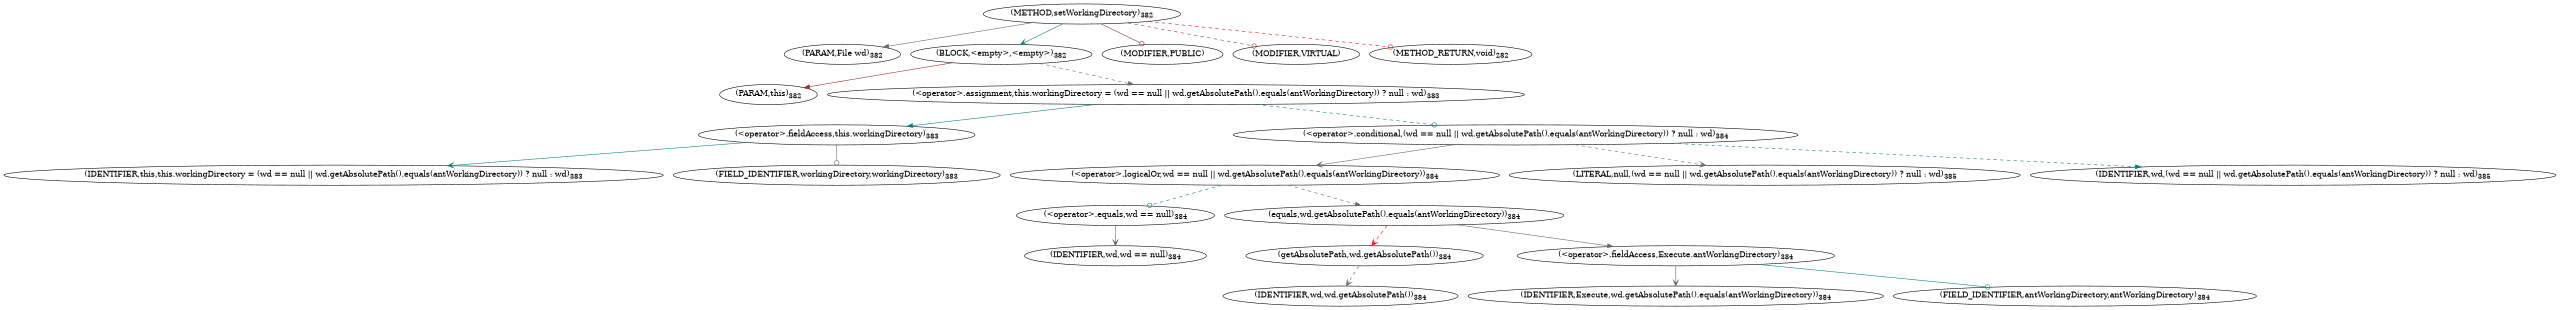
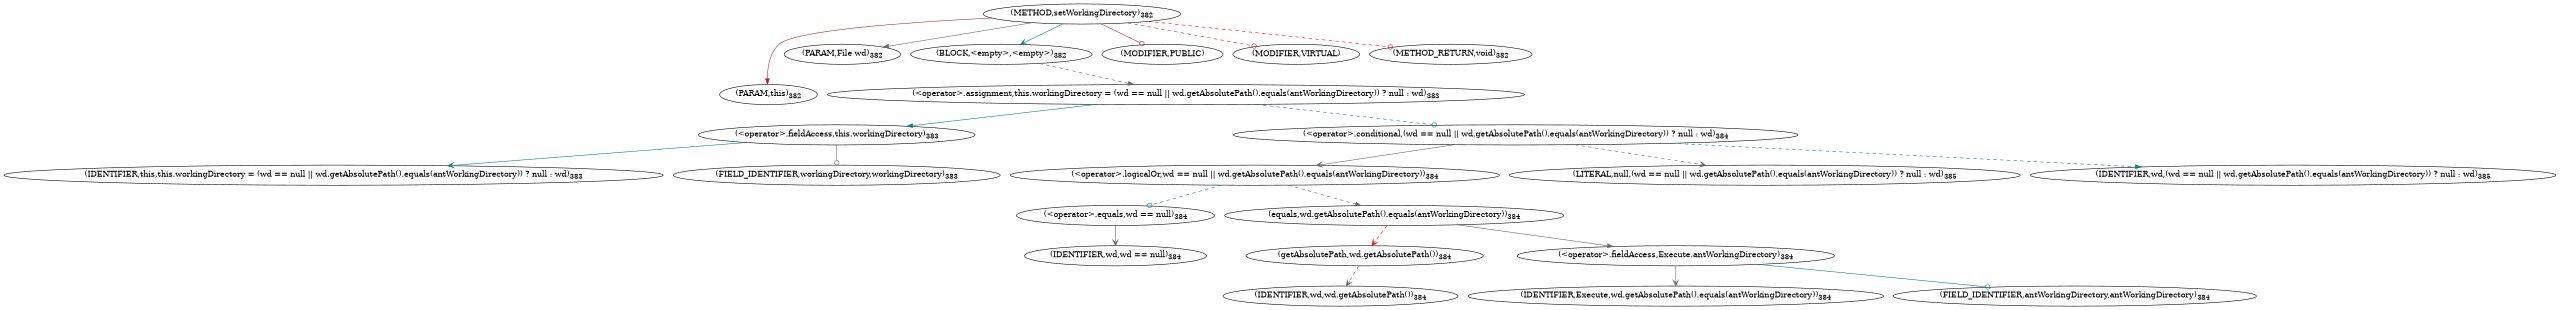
(1502, 53) -> (1502, 53)
(881, 75) -> (866, 27)
